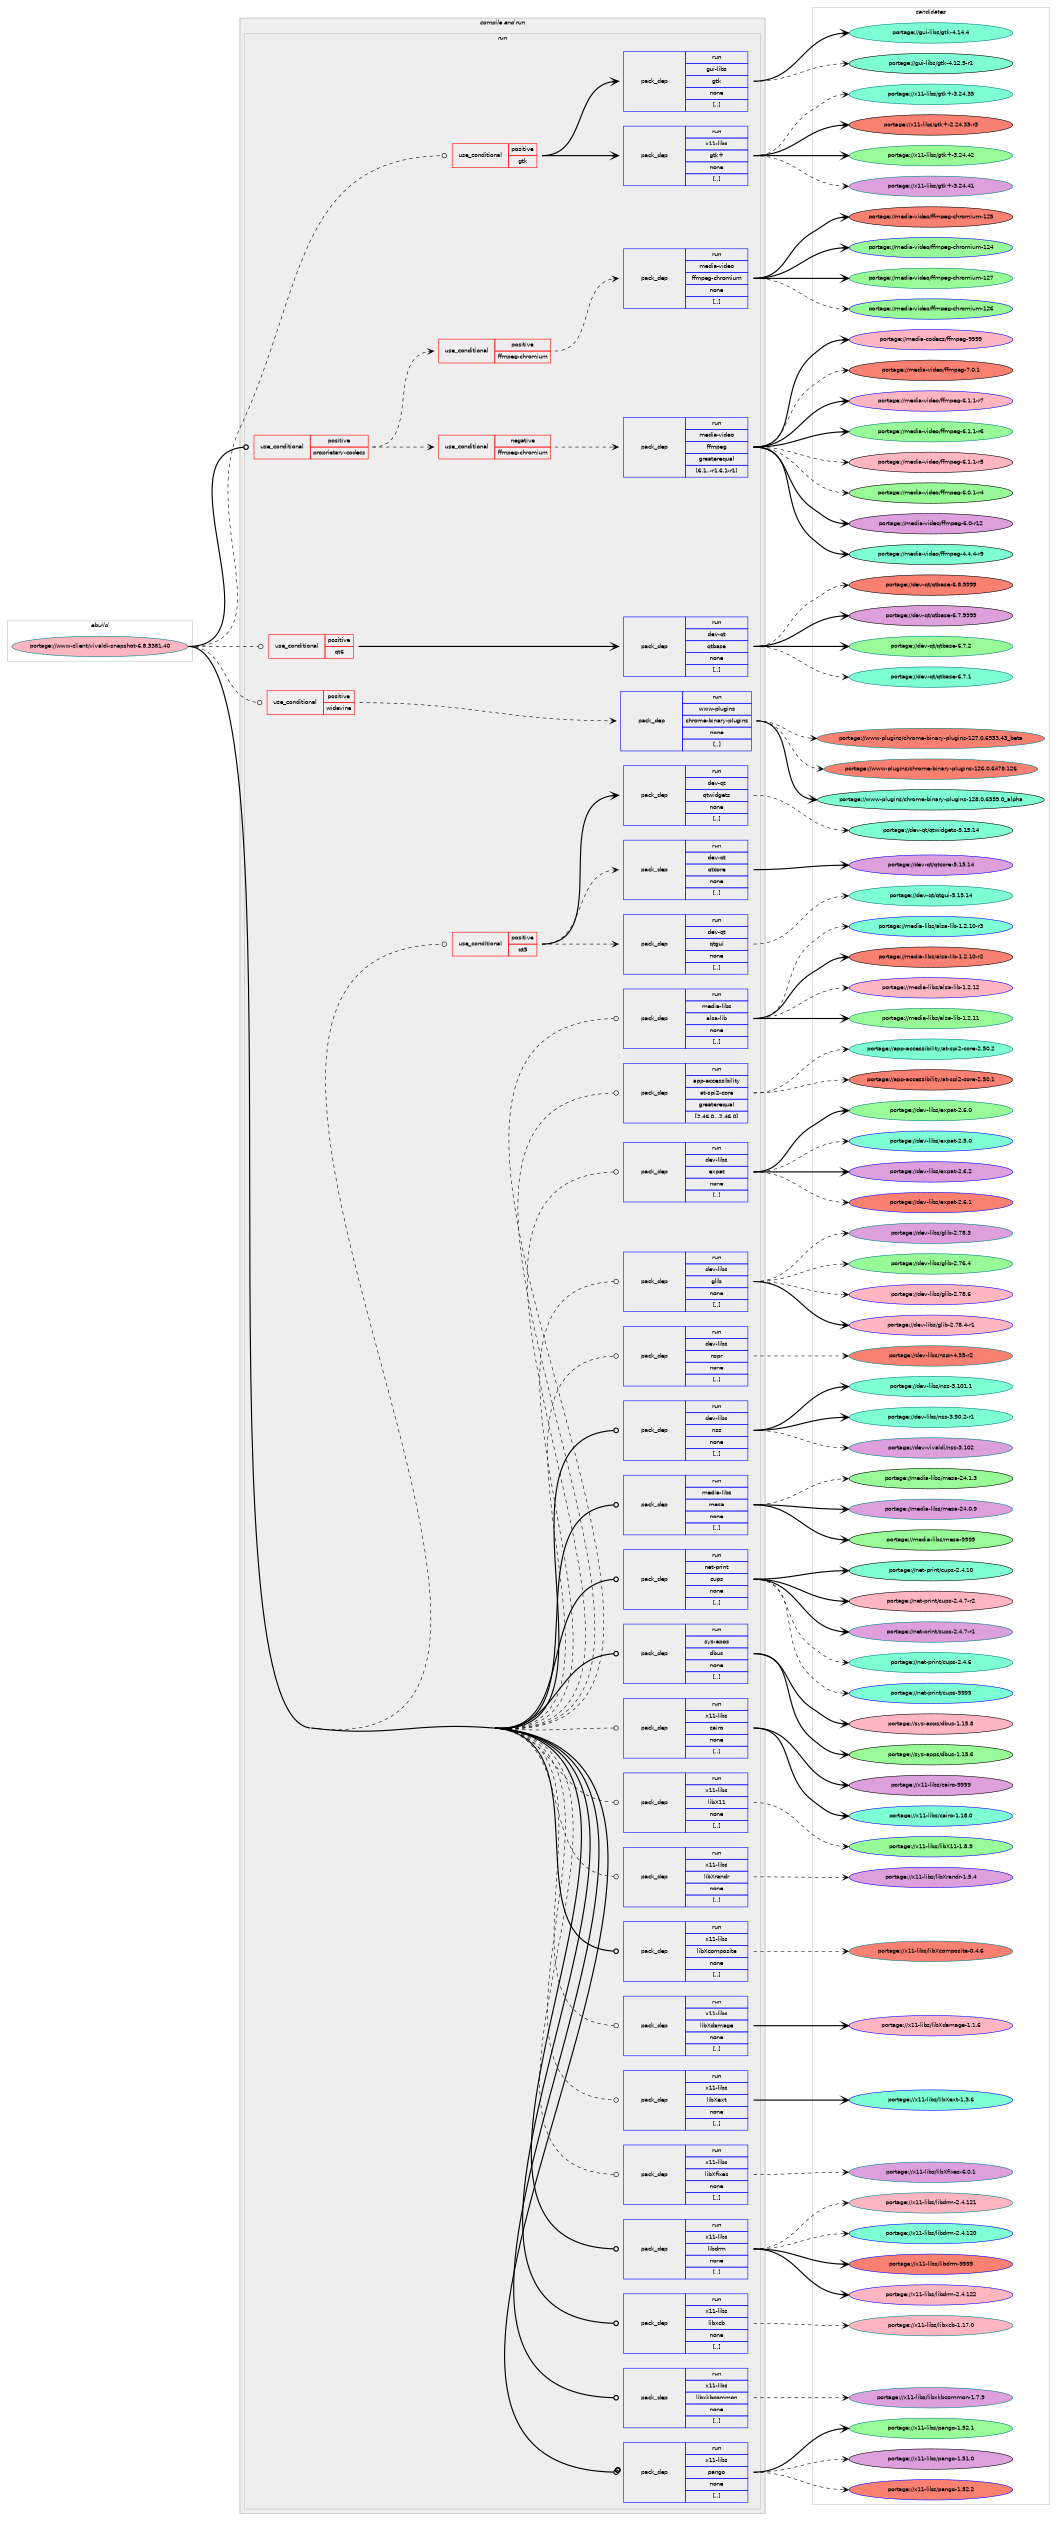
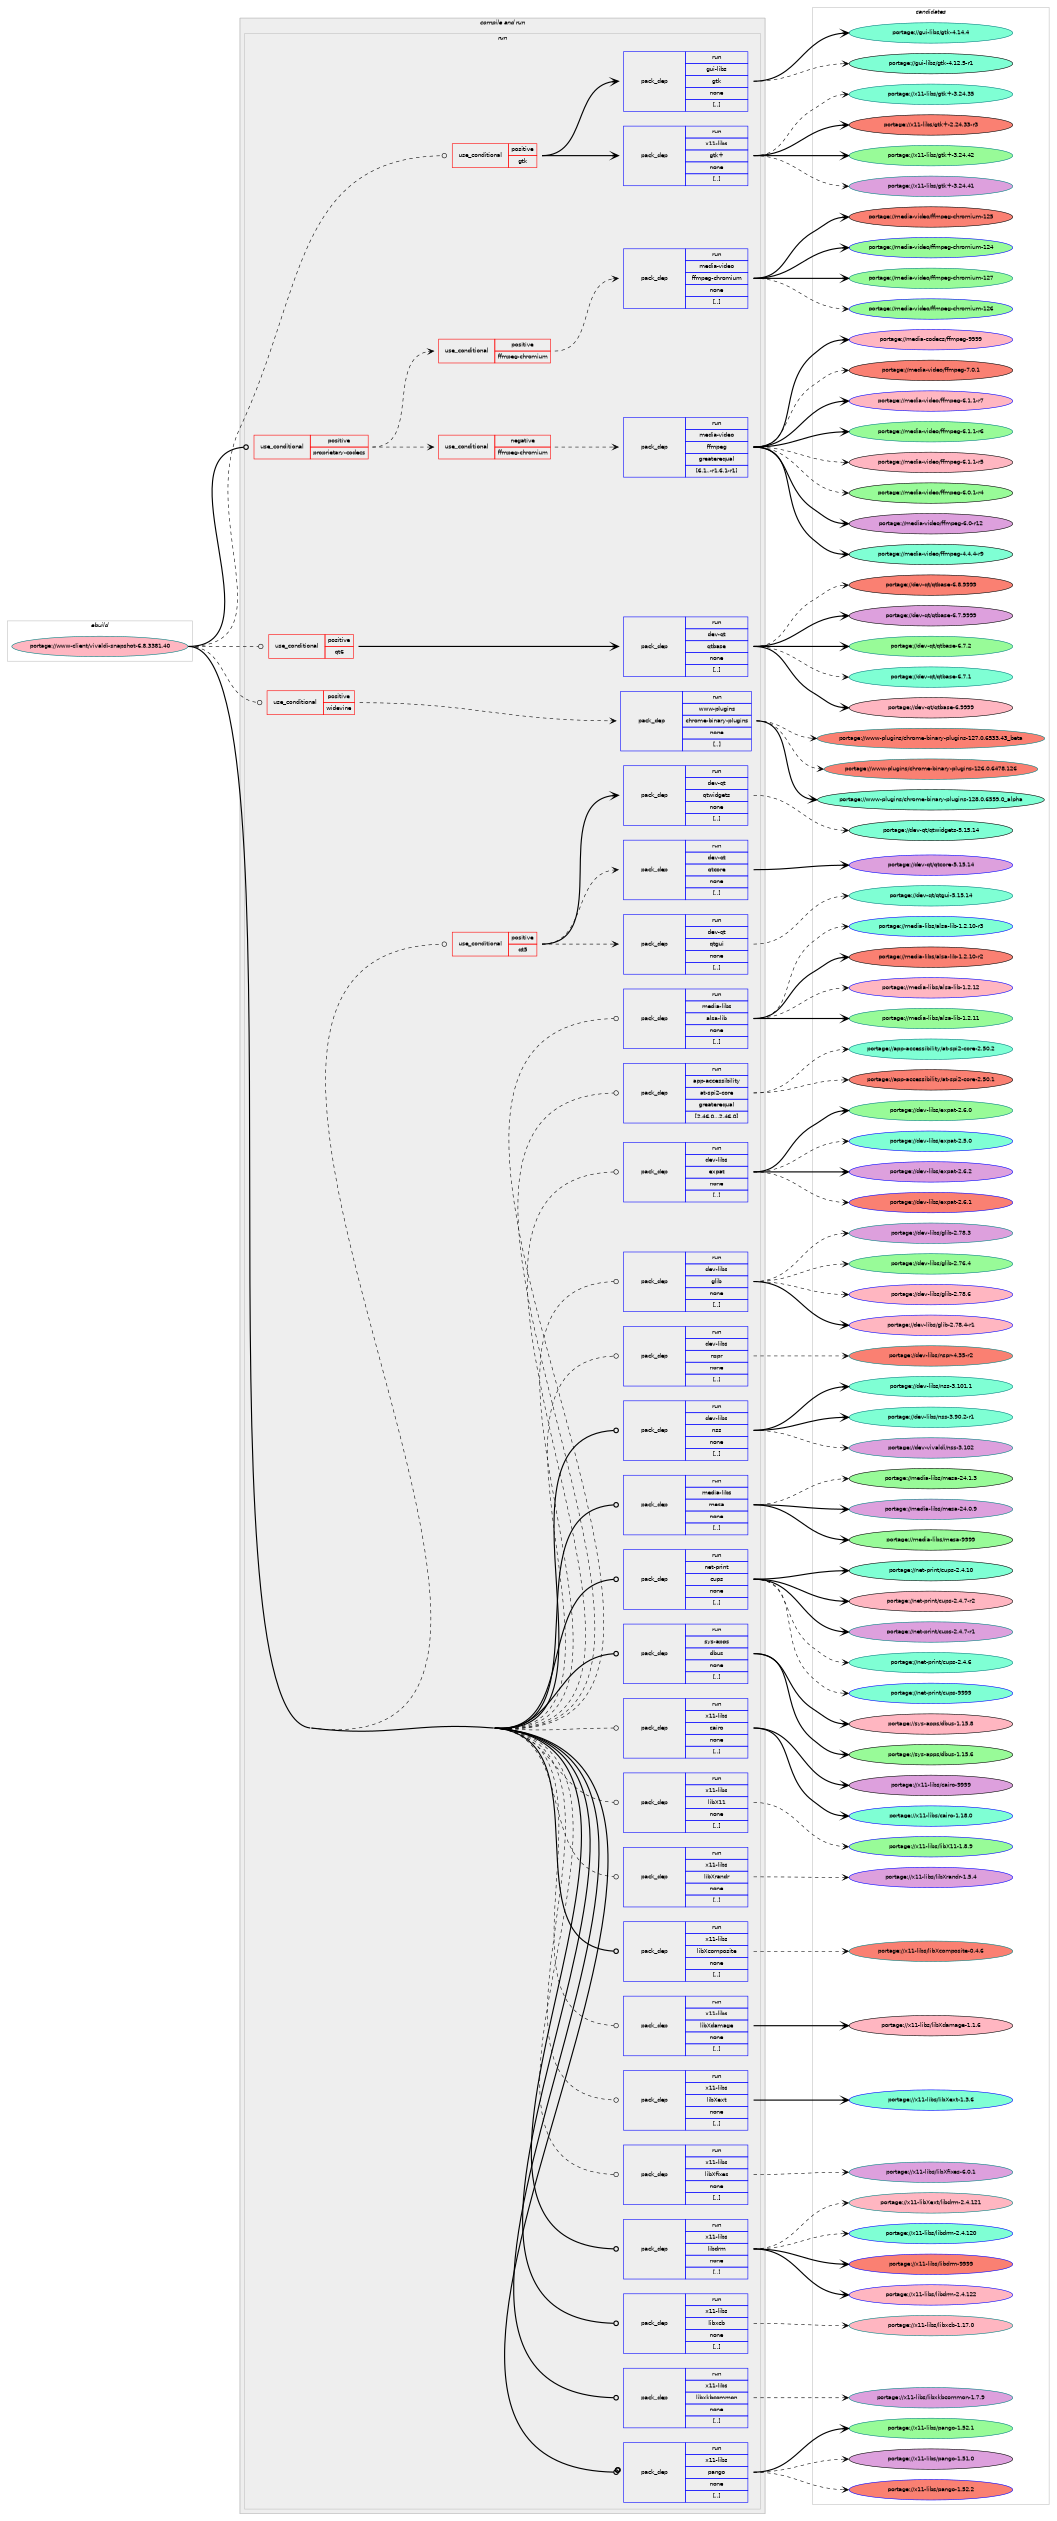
none -> (931, 708)
(931, 2026) -> (931, 2026)
(931, 2203) -> (931, 2203)
